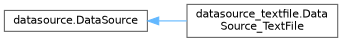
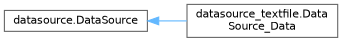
(262, 21) -> (262, 21)
